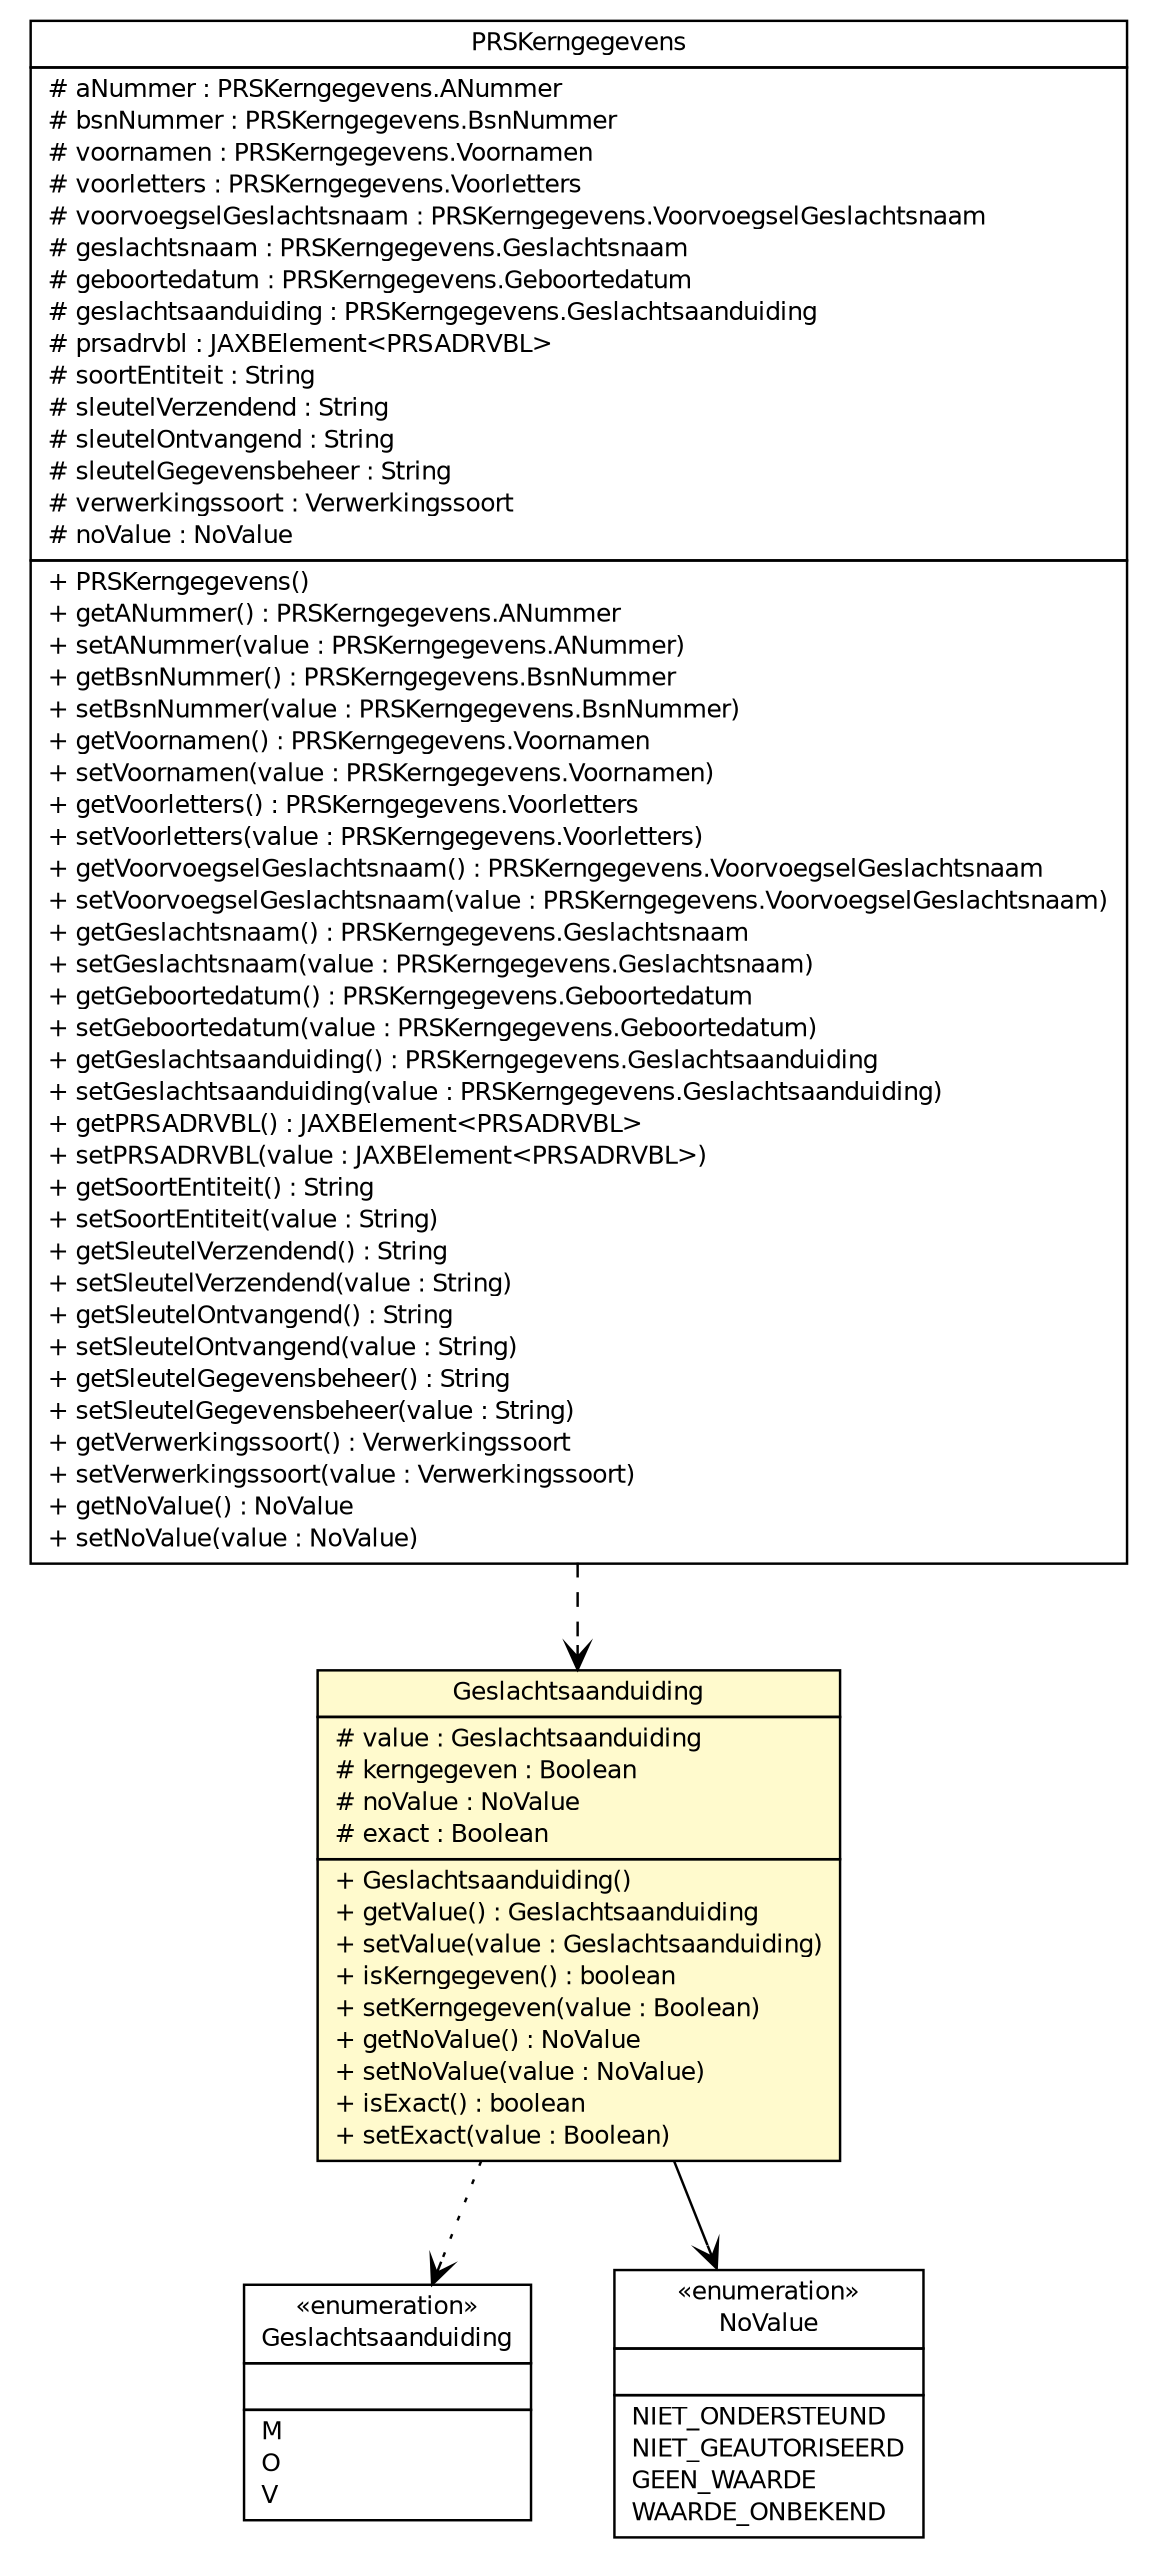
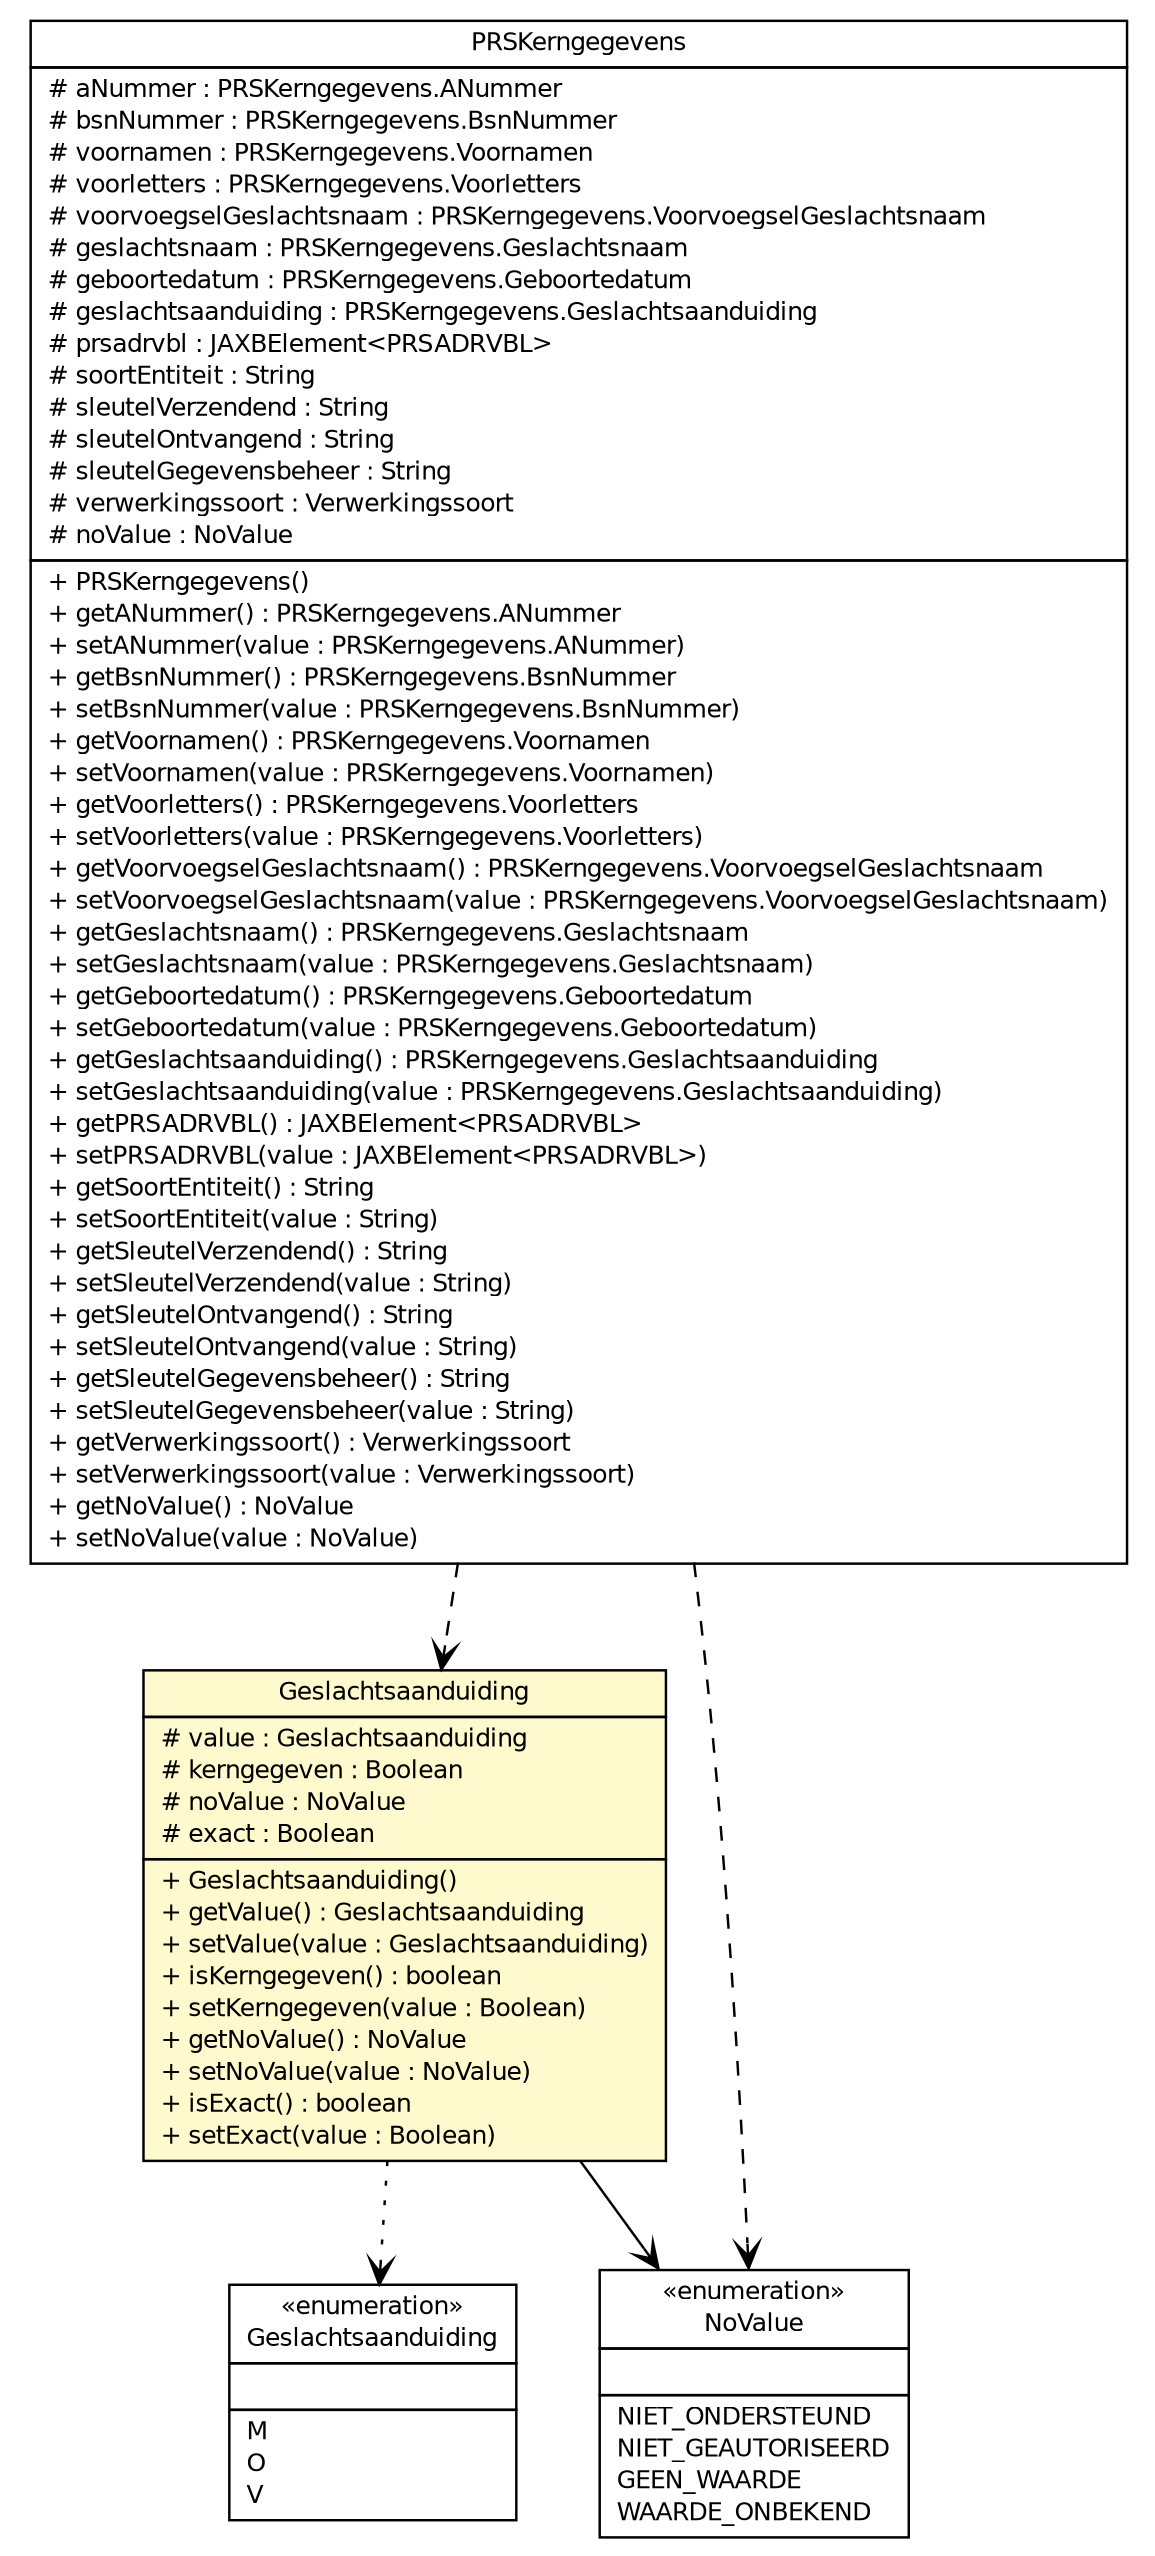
none -> (727, 1902)
